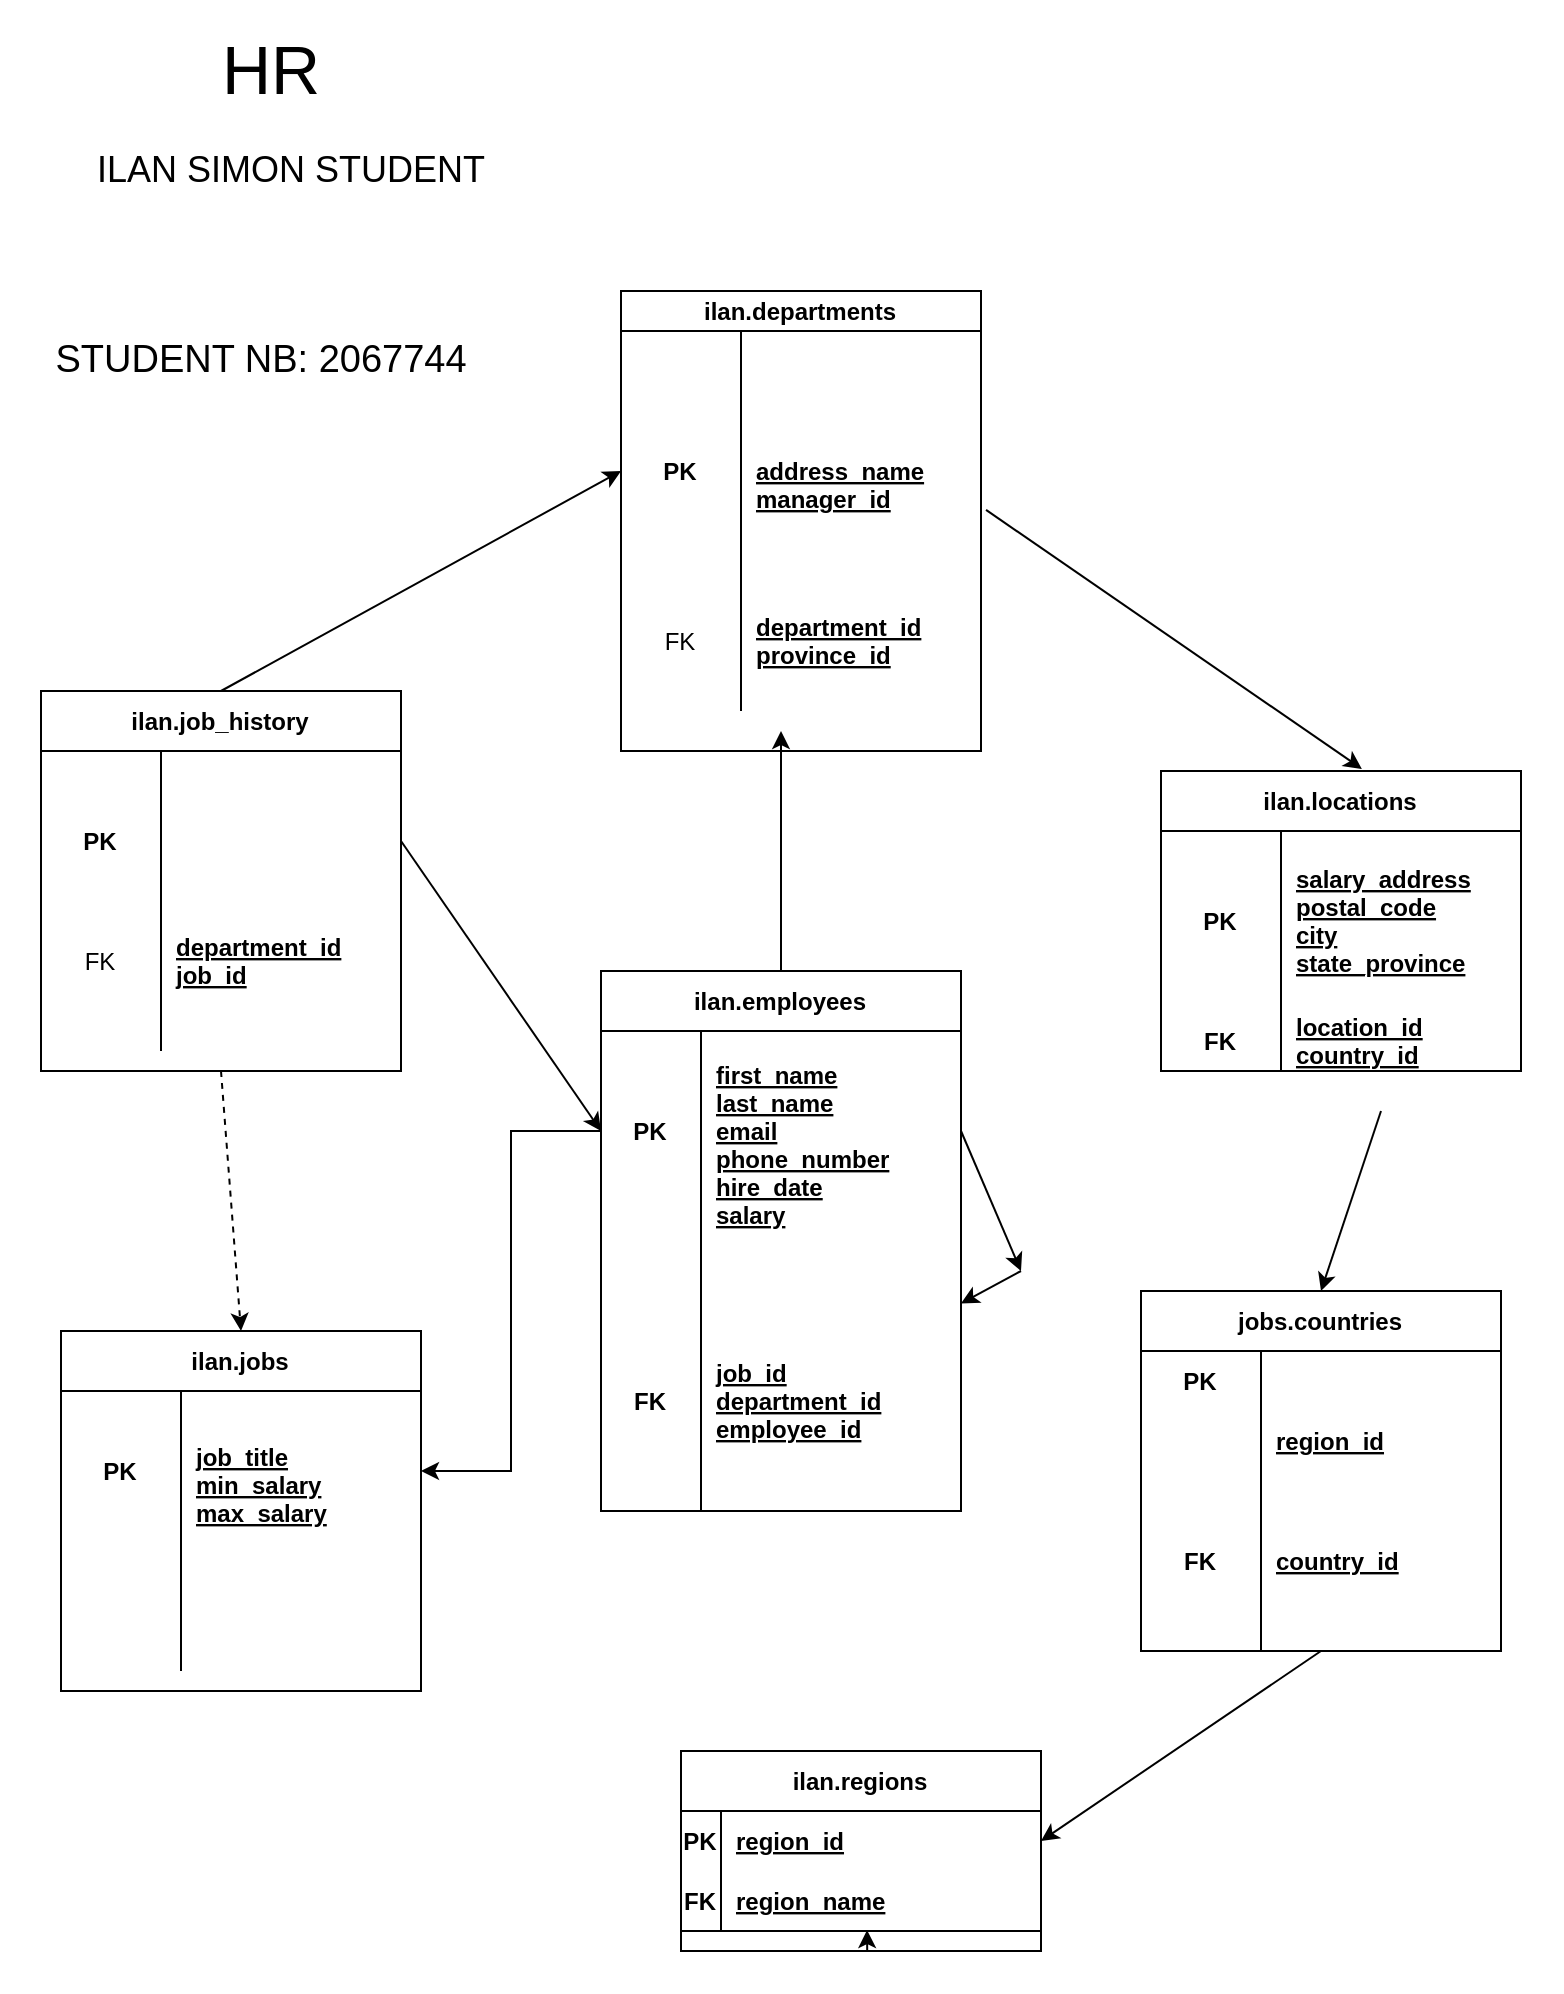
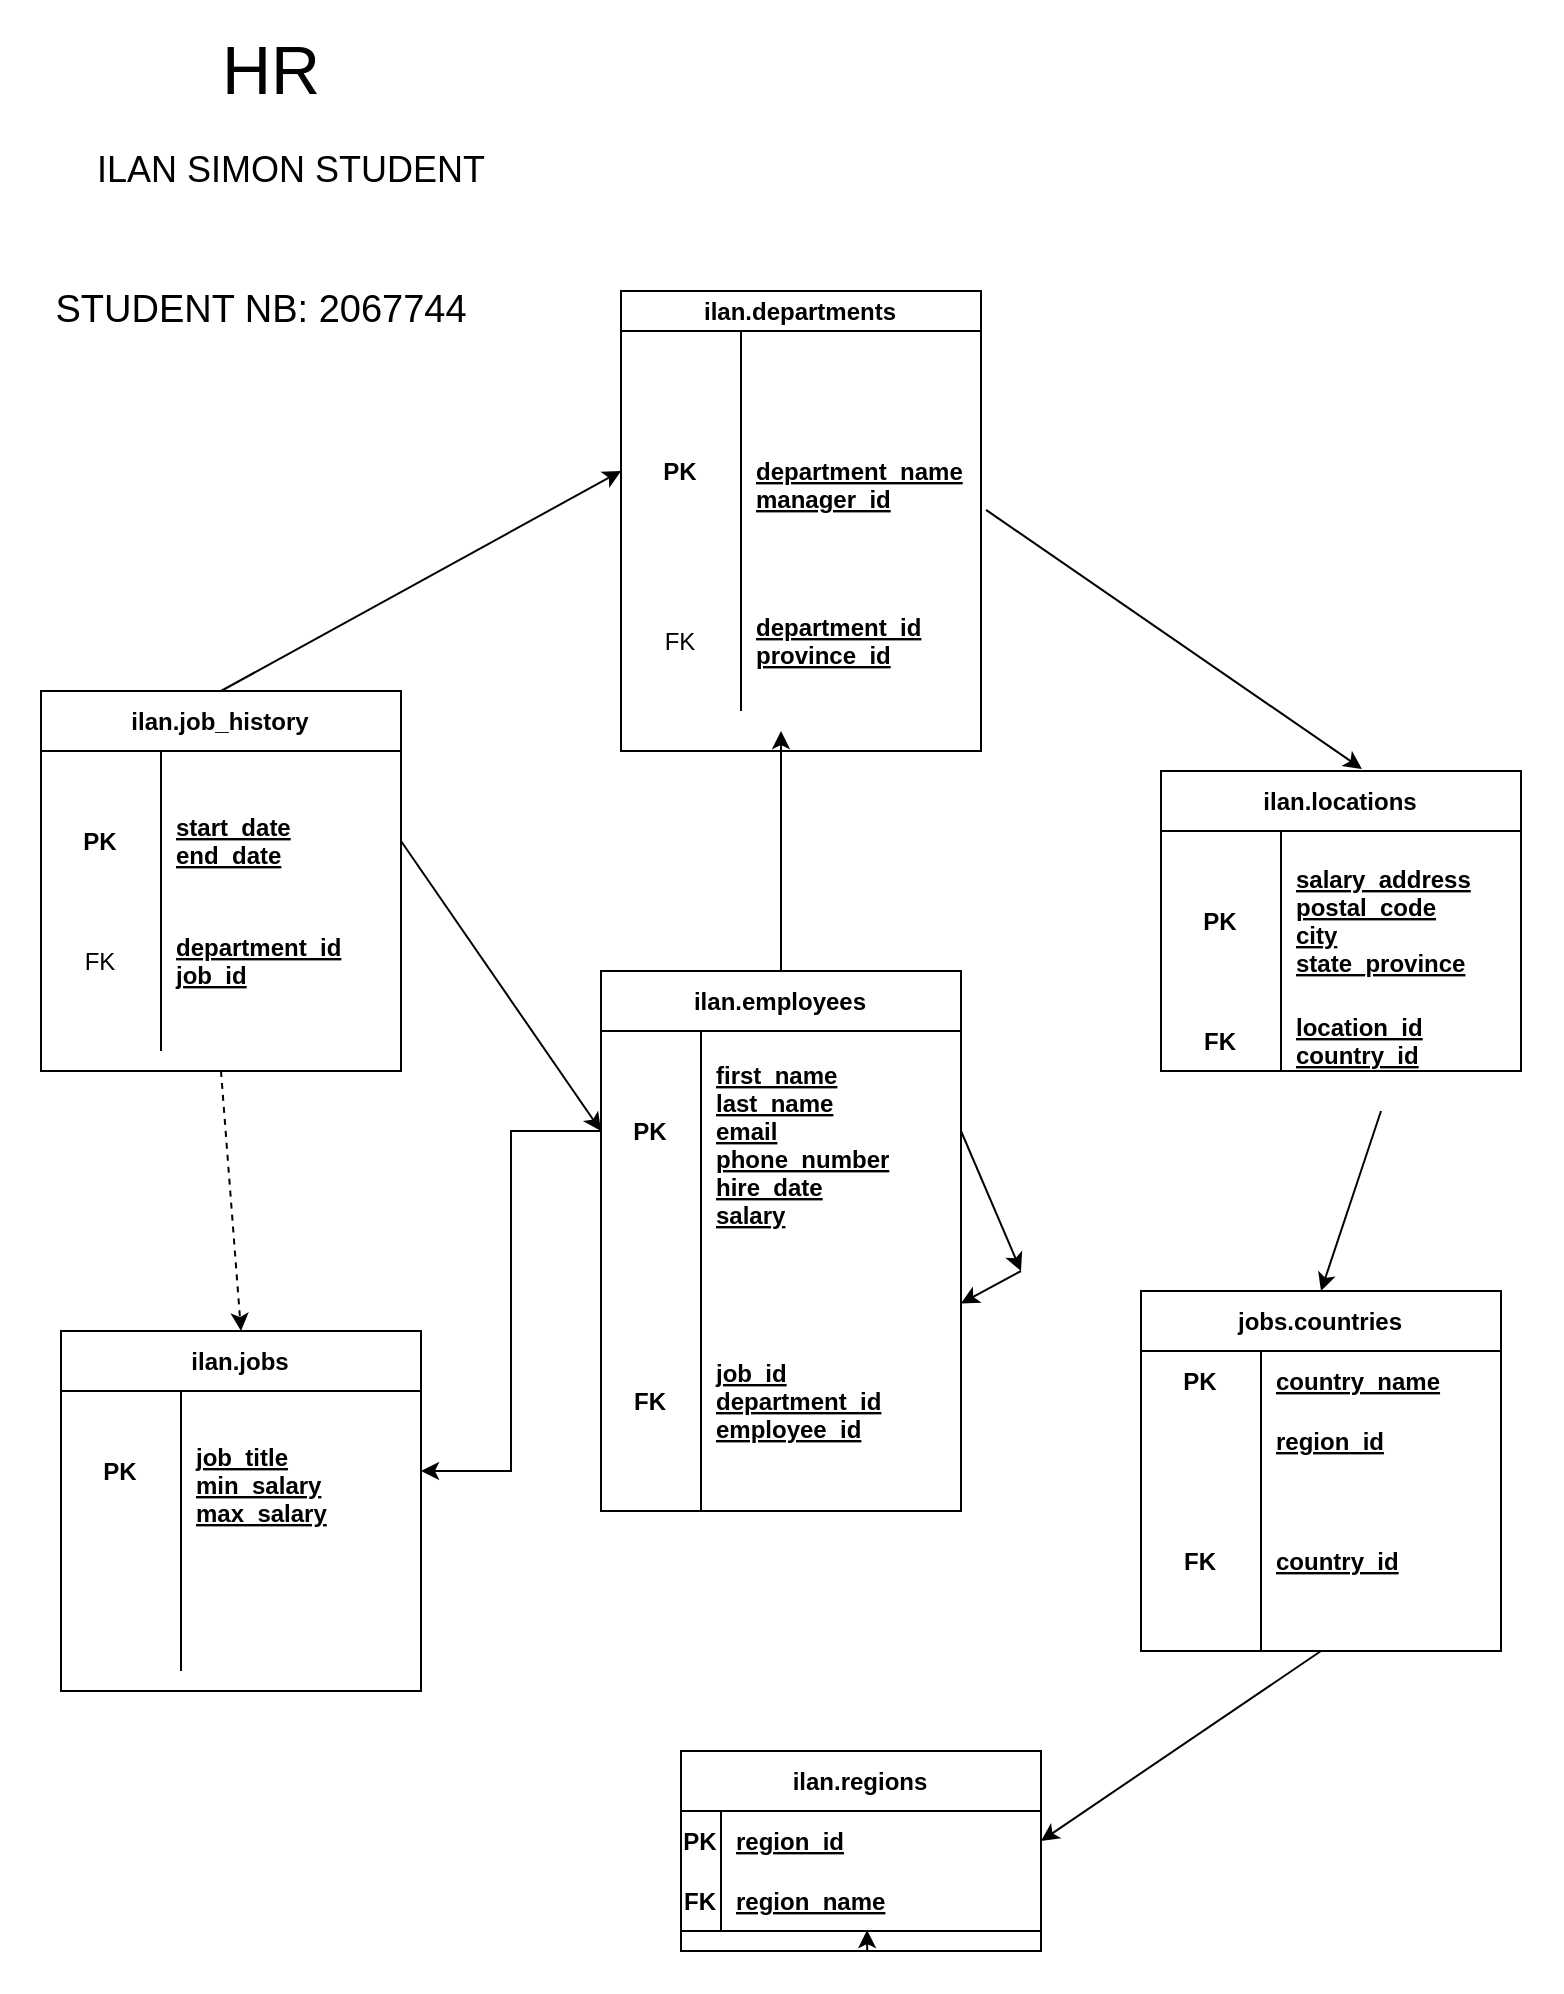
(261, 361) -> (261, 311)
(837, 472) -> (857, 472)
none -> (281, 841)
none -> (1381, 1381)
